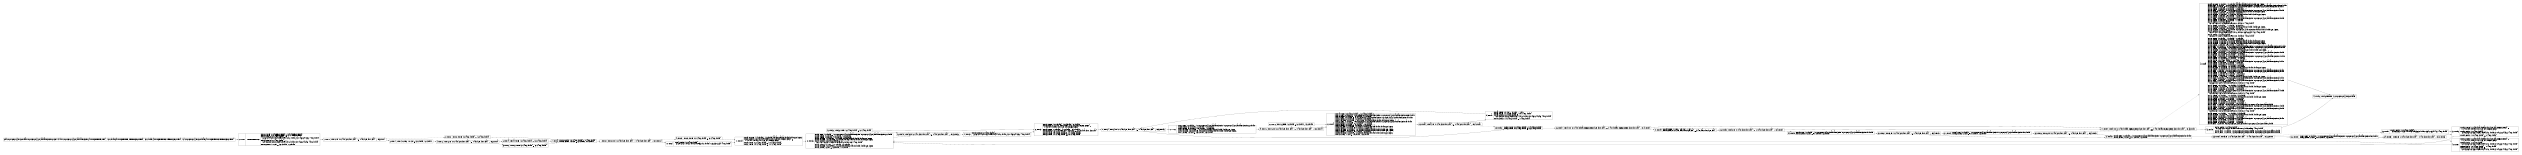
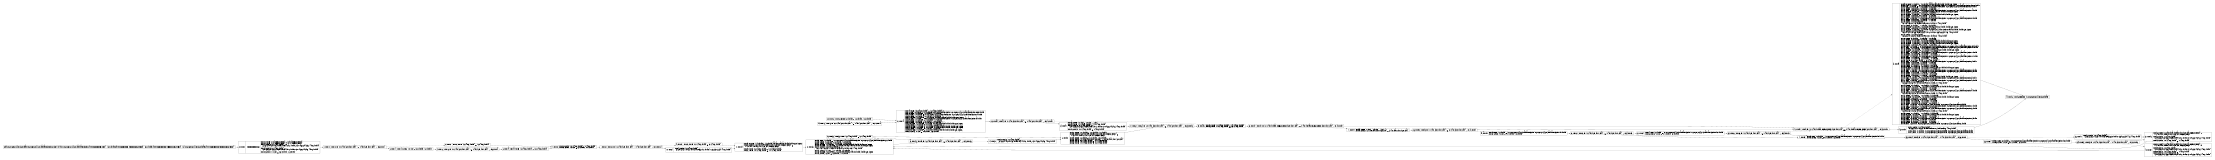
(1212, 129) -> none
(525, 146) -> none
